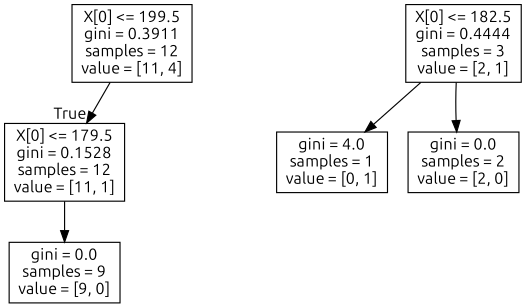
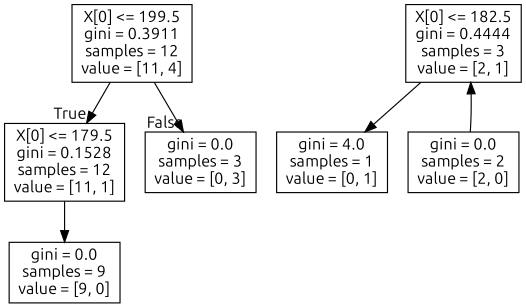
(456, 102) -> (471, 113)
none -> (201, 162)
